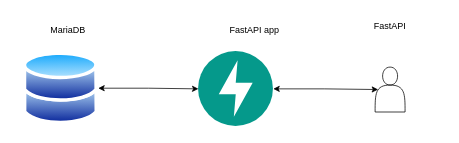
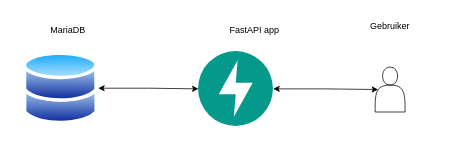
(390, 27) -> (390, 27)
